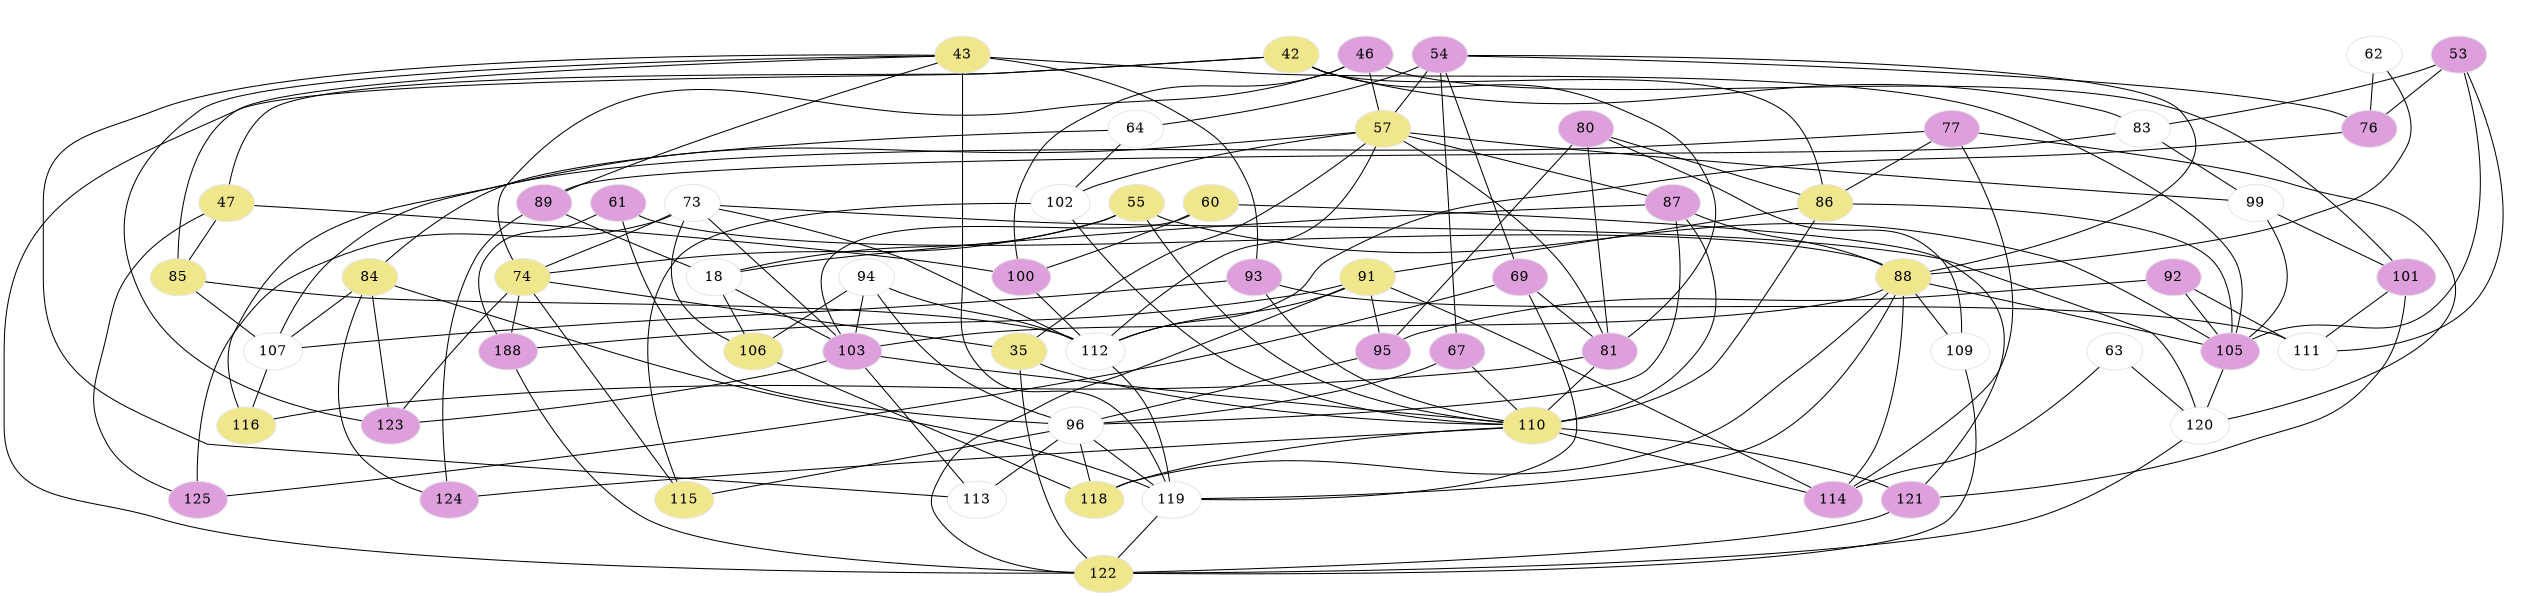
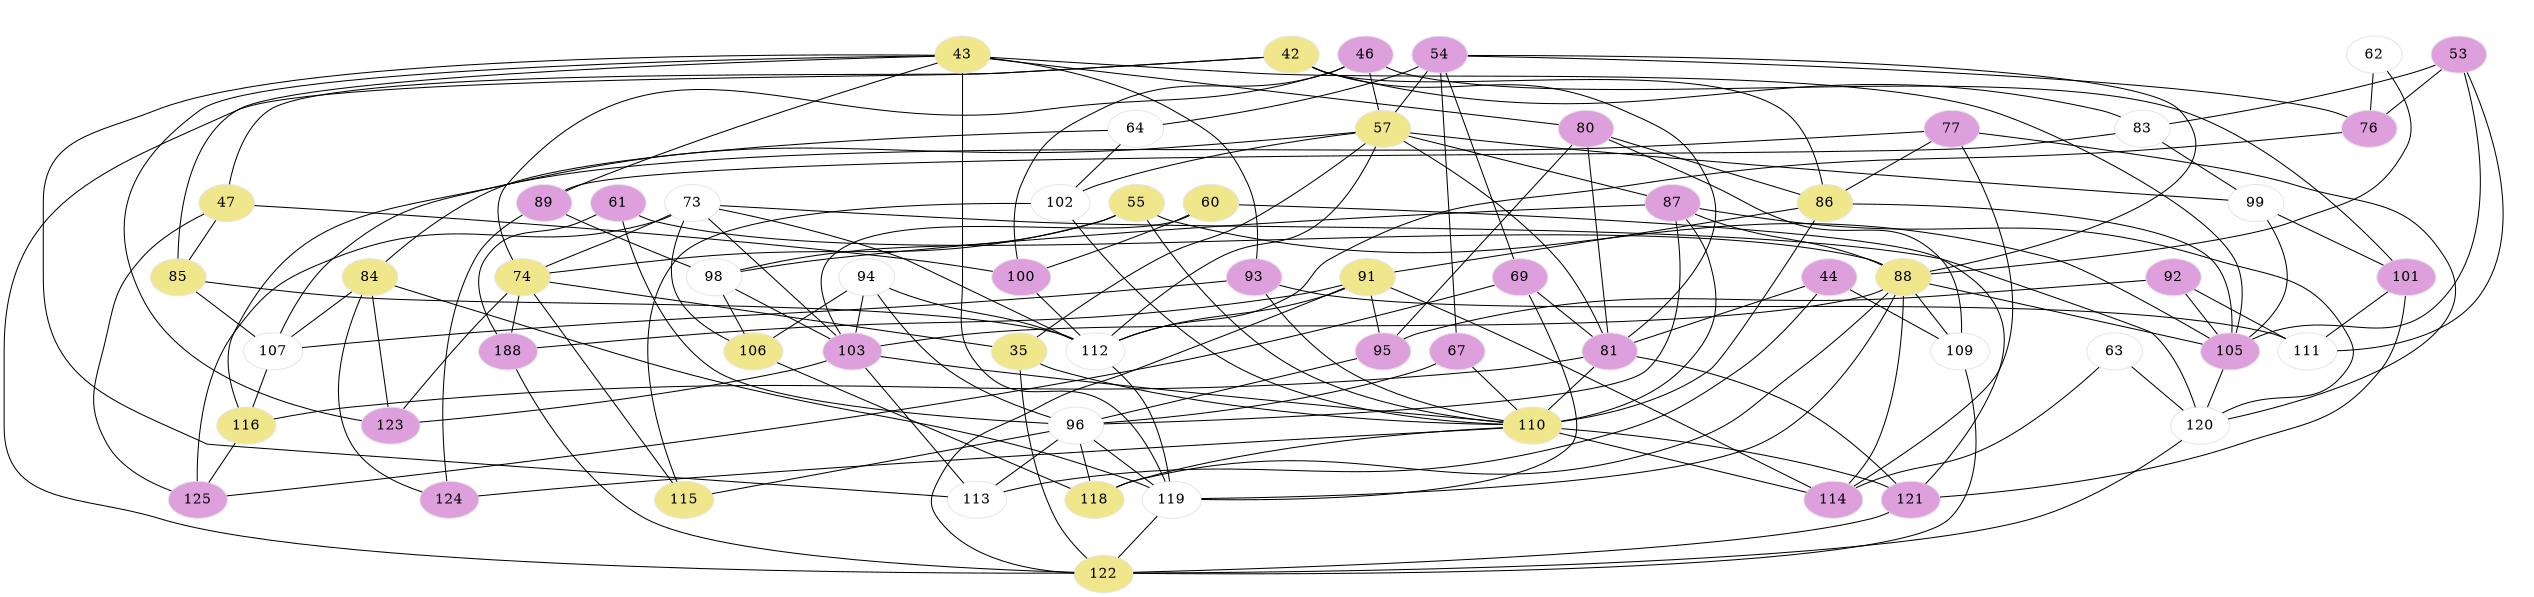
none -> (1288, 93)
none -> (2124, 238)
(714, 277) -> (714, 277)
none -> (1829, 277)
none -> (1778, 397)
none -> (222, 463)
